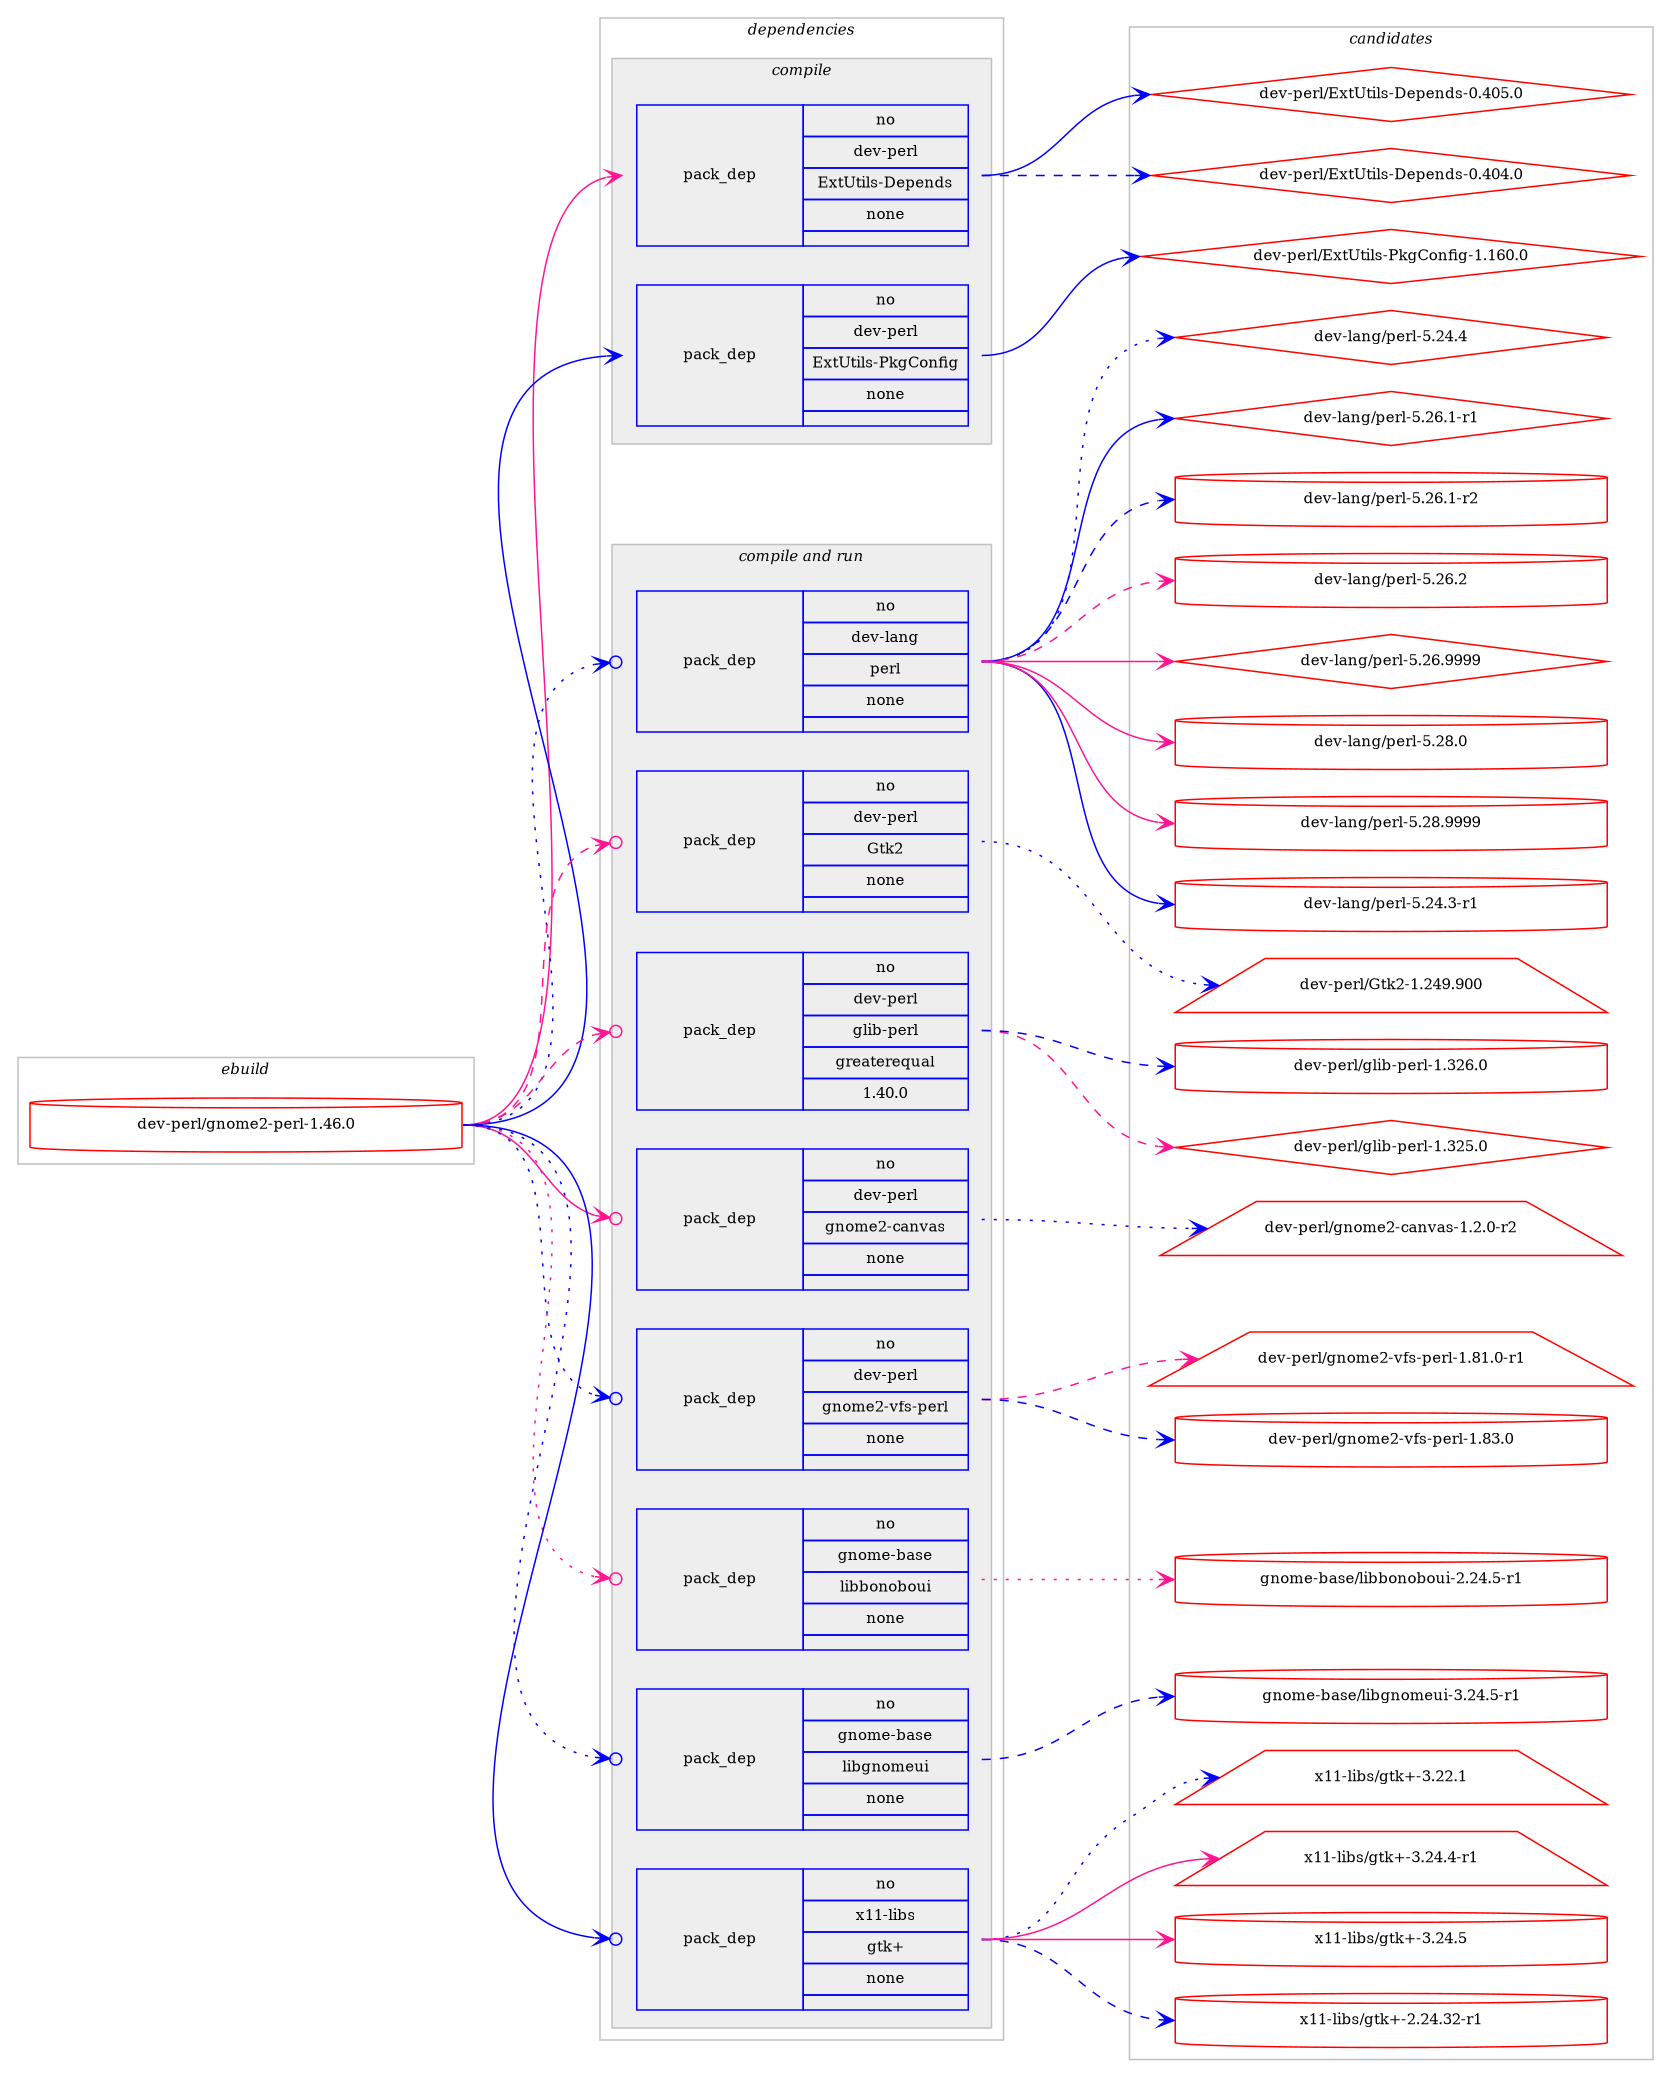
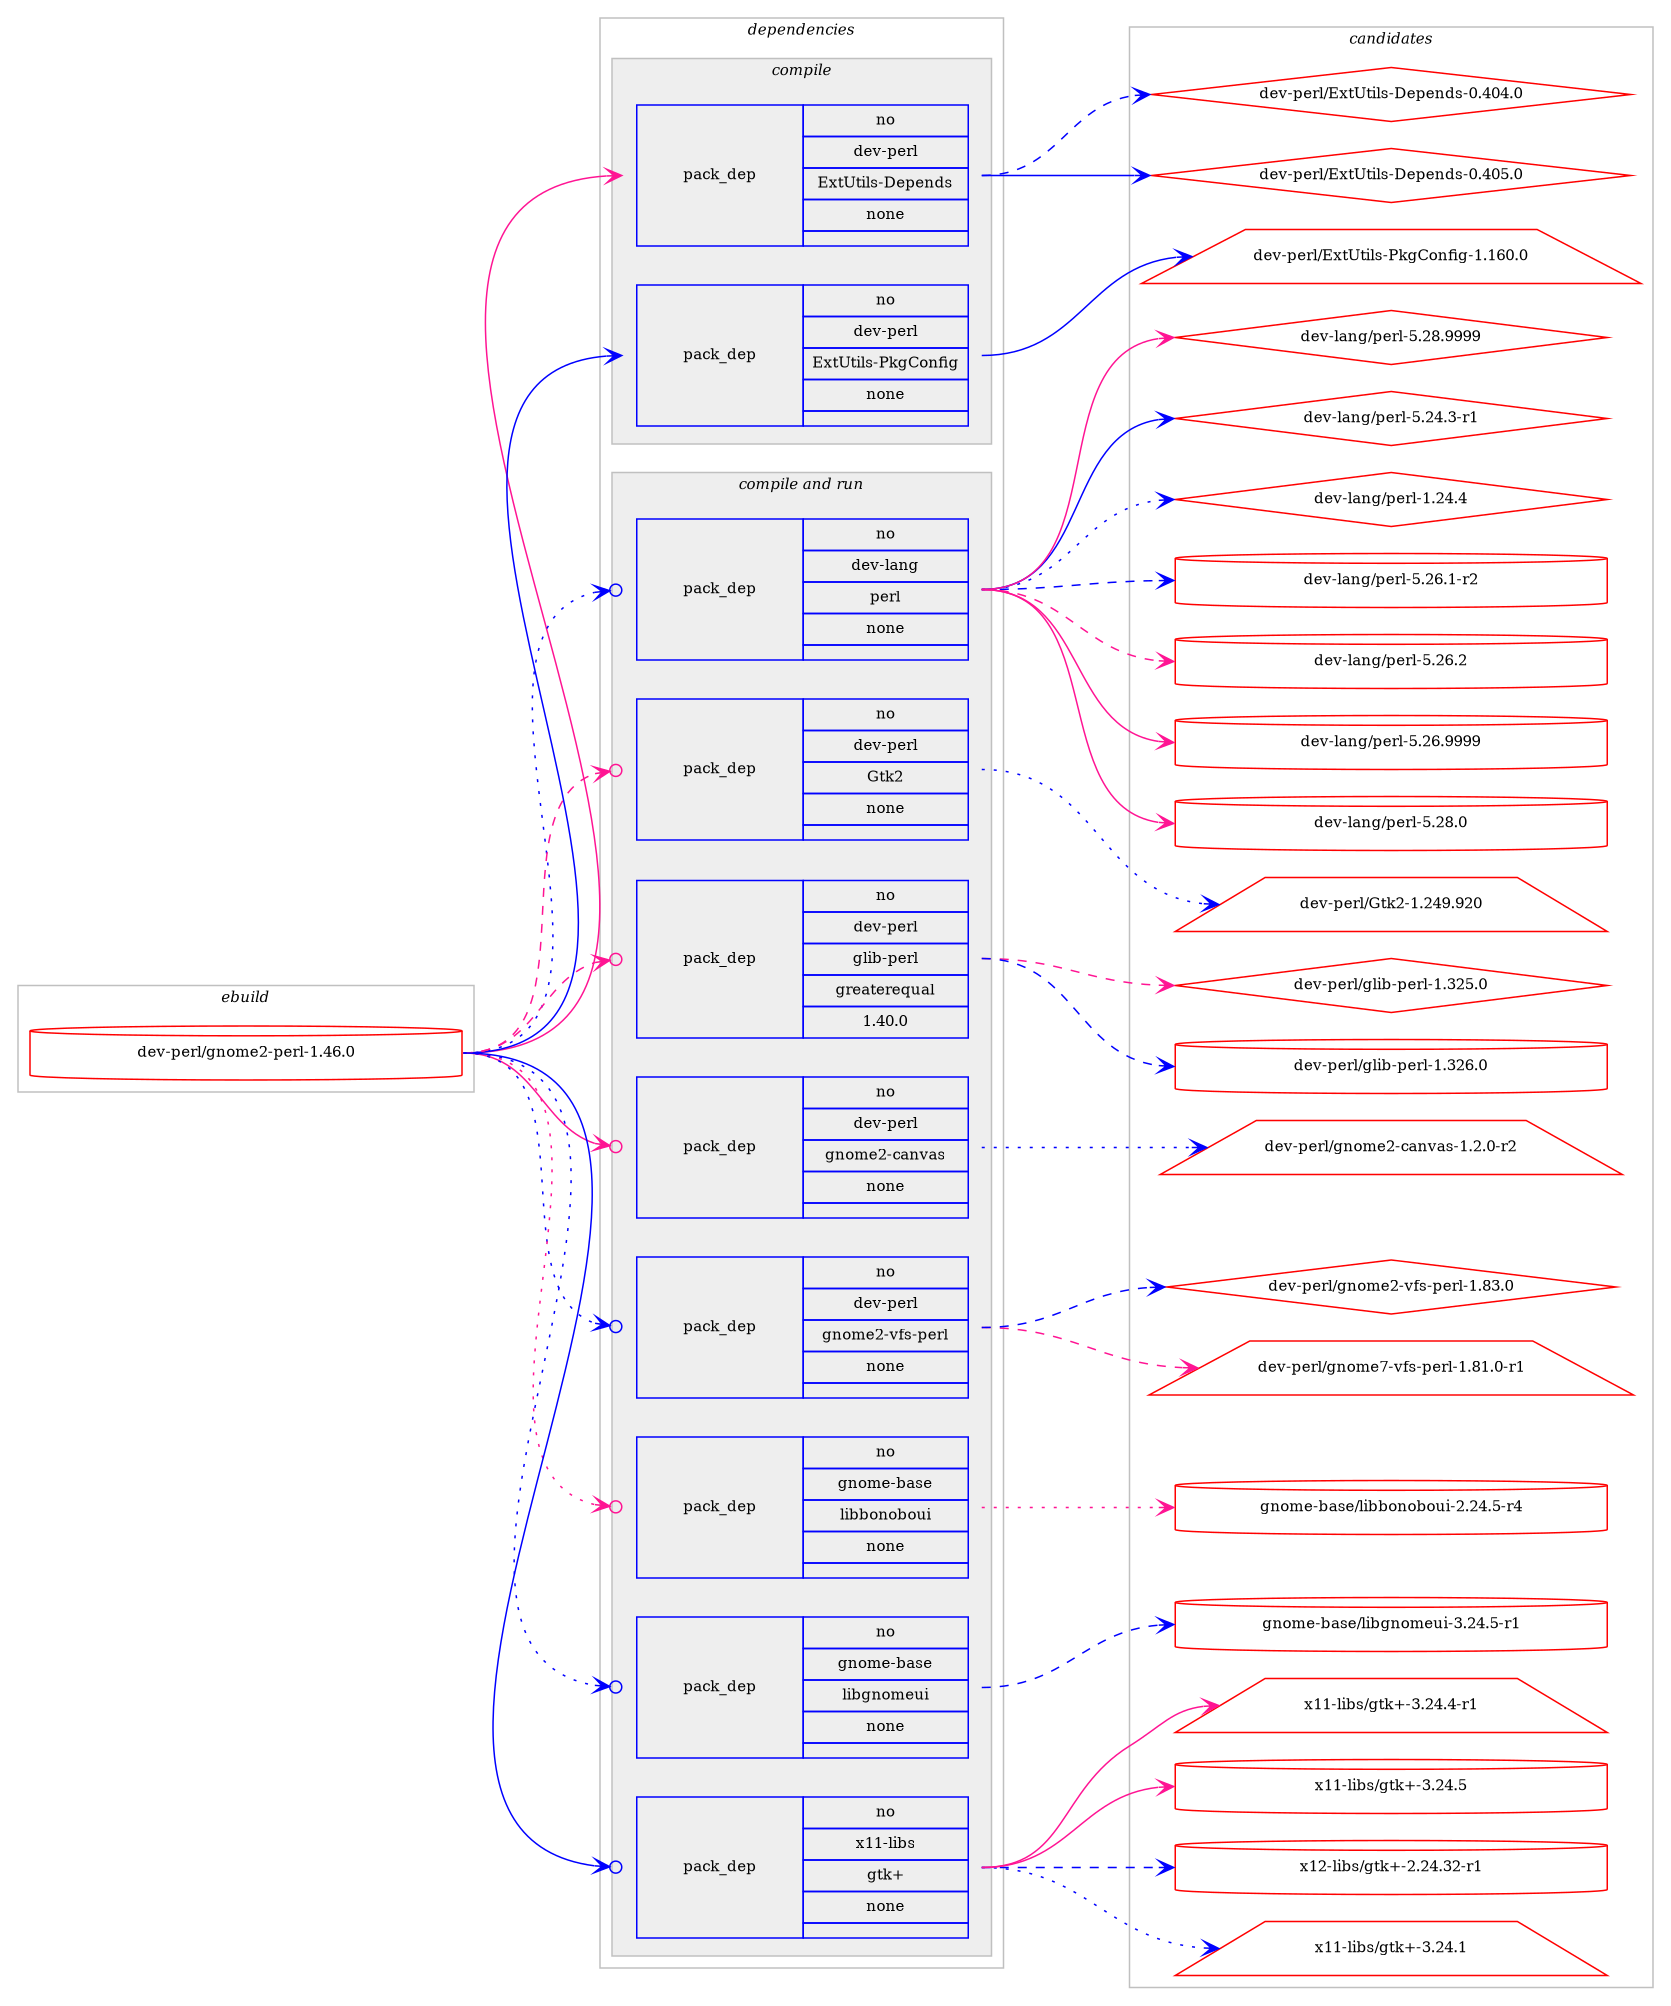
(1391, 256) -> (1391, 256)
(1391, 338) -> (1391, 500)
(1391, 418) -> none
(1391, 662) -> (1391, 742)
(1391, 824) -> (1391, 338)
(1391, 904) -> (1391, 418)
(1391, 986) -> (1391, 904)
(1391, 1359) -> (1391, 1368)
(1391, 1440) -> (1391, 1287)
(1391, 1580) -> (1391, 1508)
(1391, 1778) -> (1391, 1948)
(1391, 2020) -> (1391, 1868)
